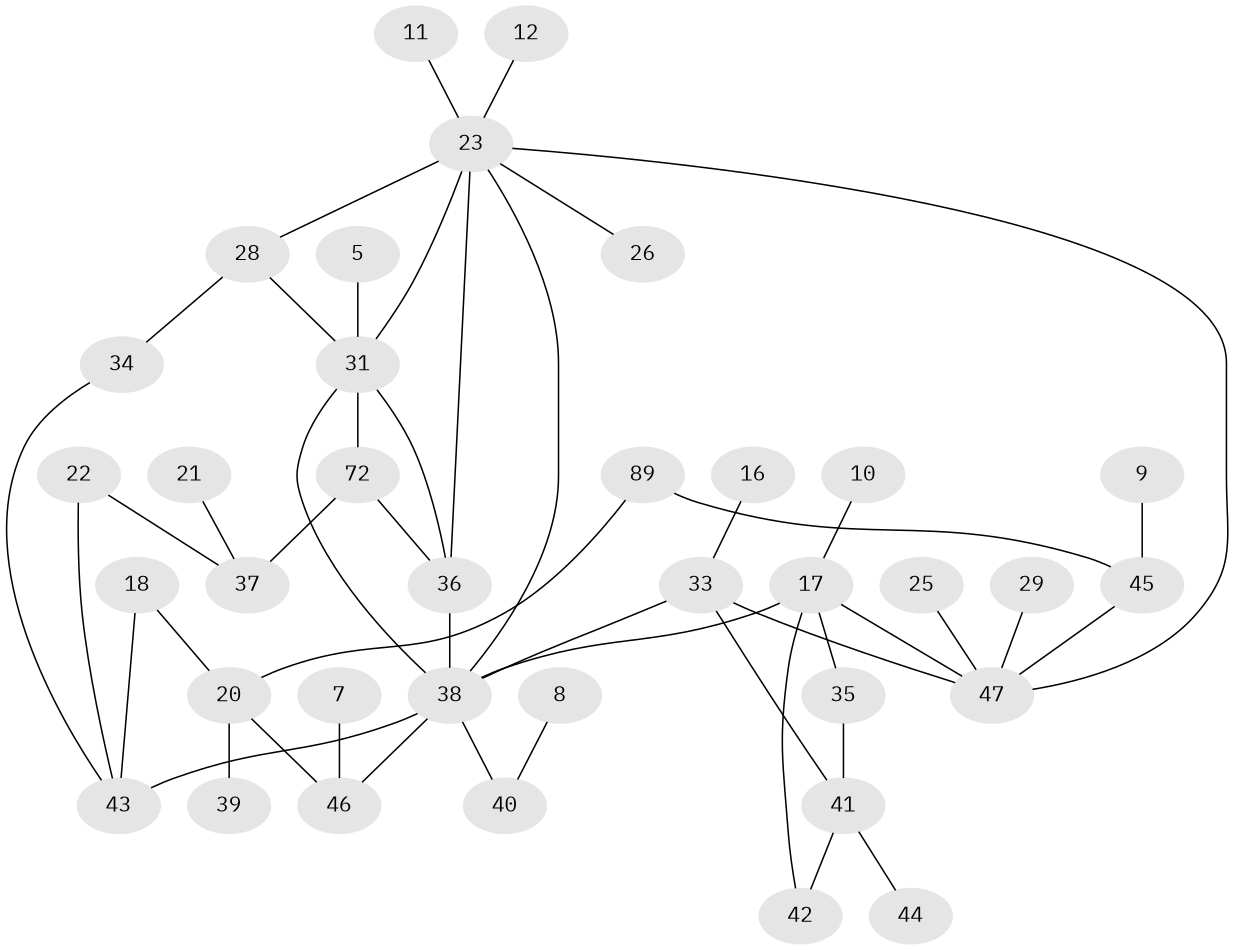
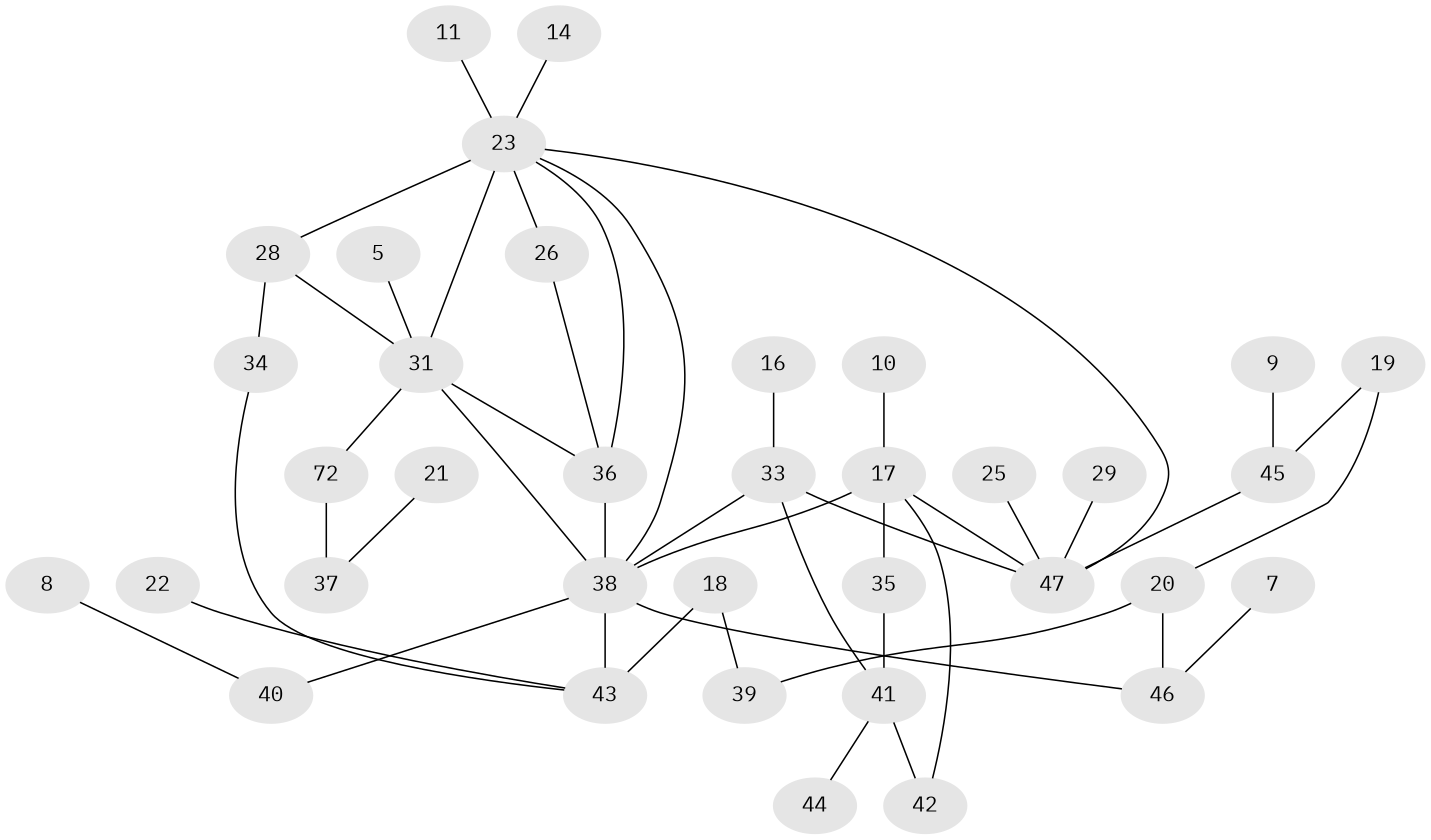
(526, 34) -> (559, 34)
(643, 475) -> (1383, 365)
(163, 530) -> none
(404, 530) -> (576, 365)
(183, 640) -> (730, 640)
